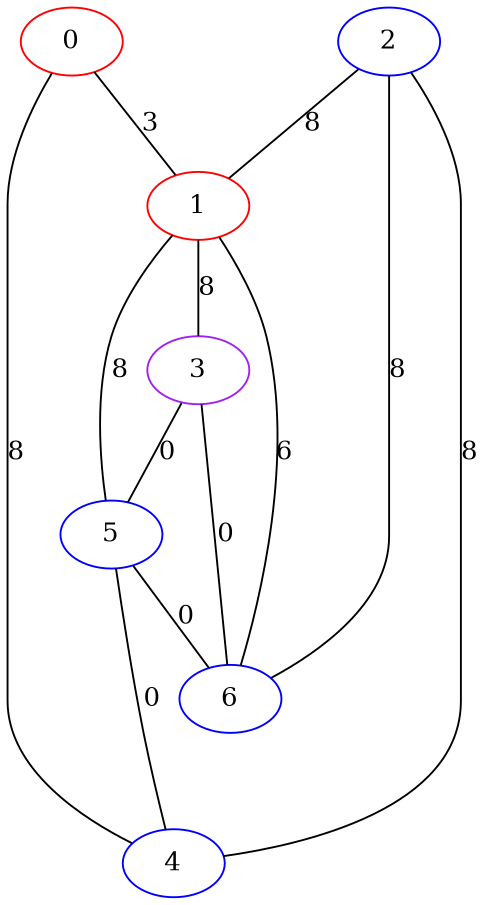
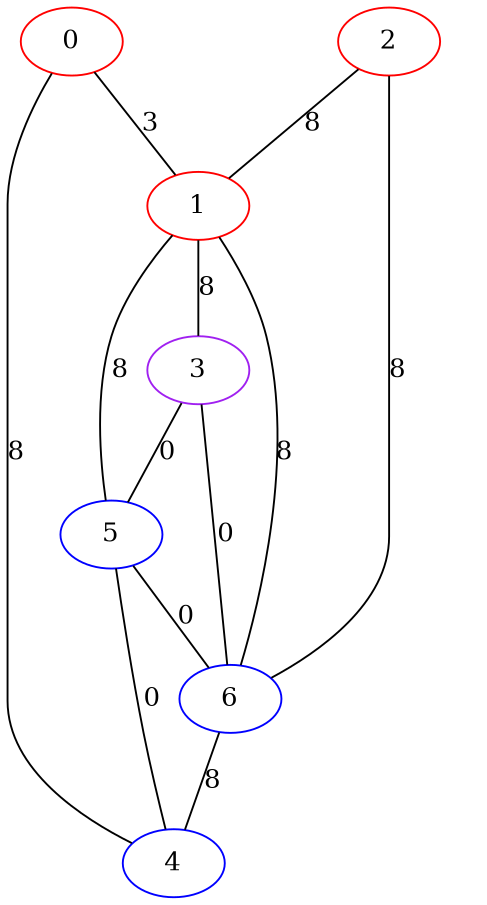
(389, 42) -> (389, 42)
(285, 452) -> (285, 452)
(461, 535) -> (202, 781)
